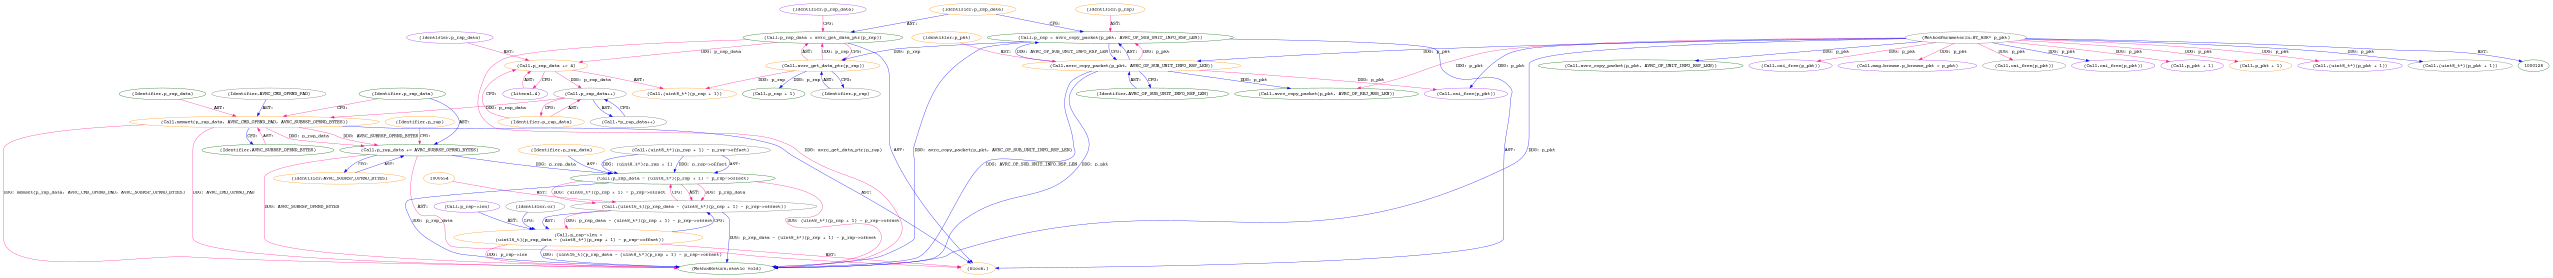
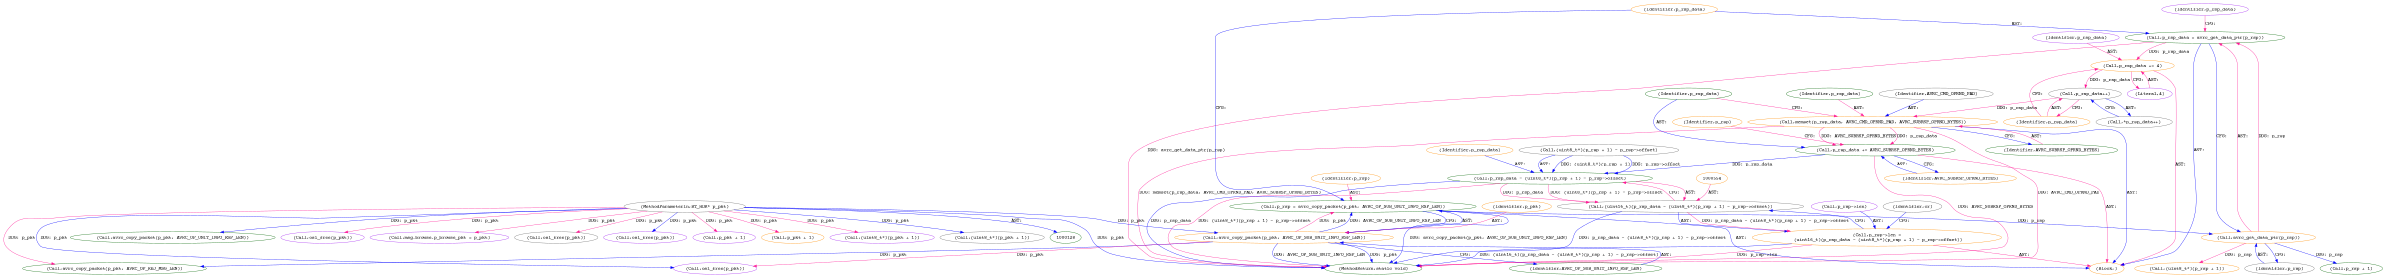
(851, 50) -> (2216, 141)
(616, 78) -> (2175, 179)
